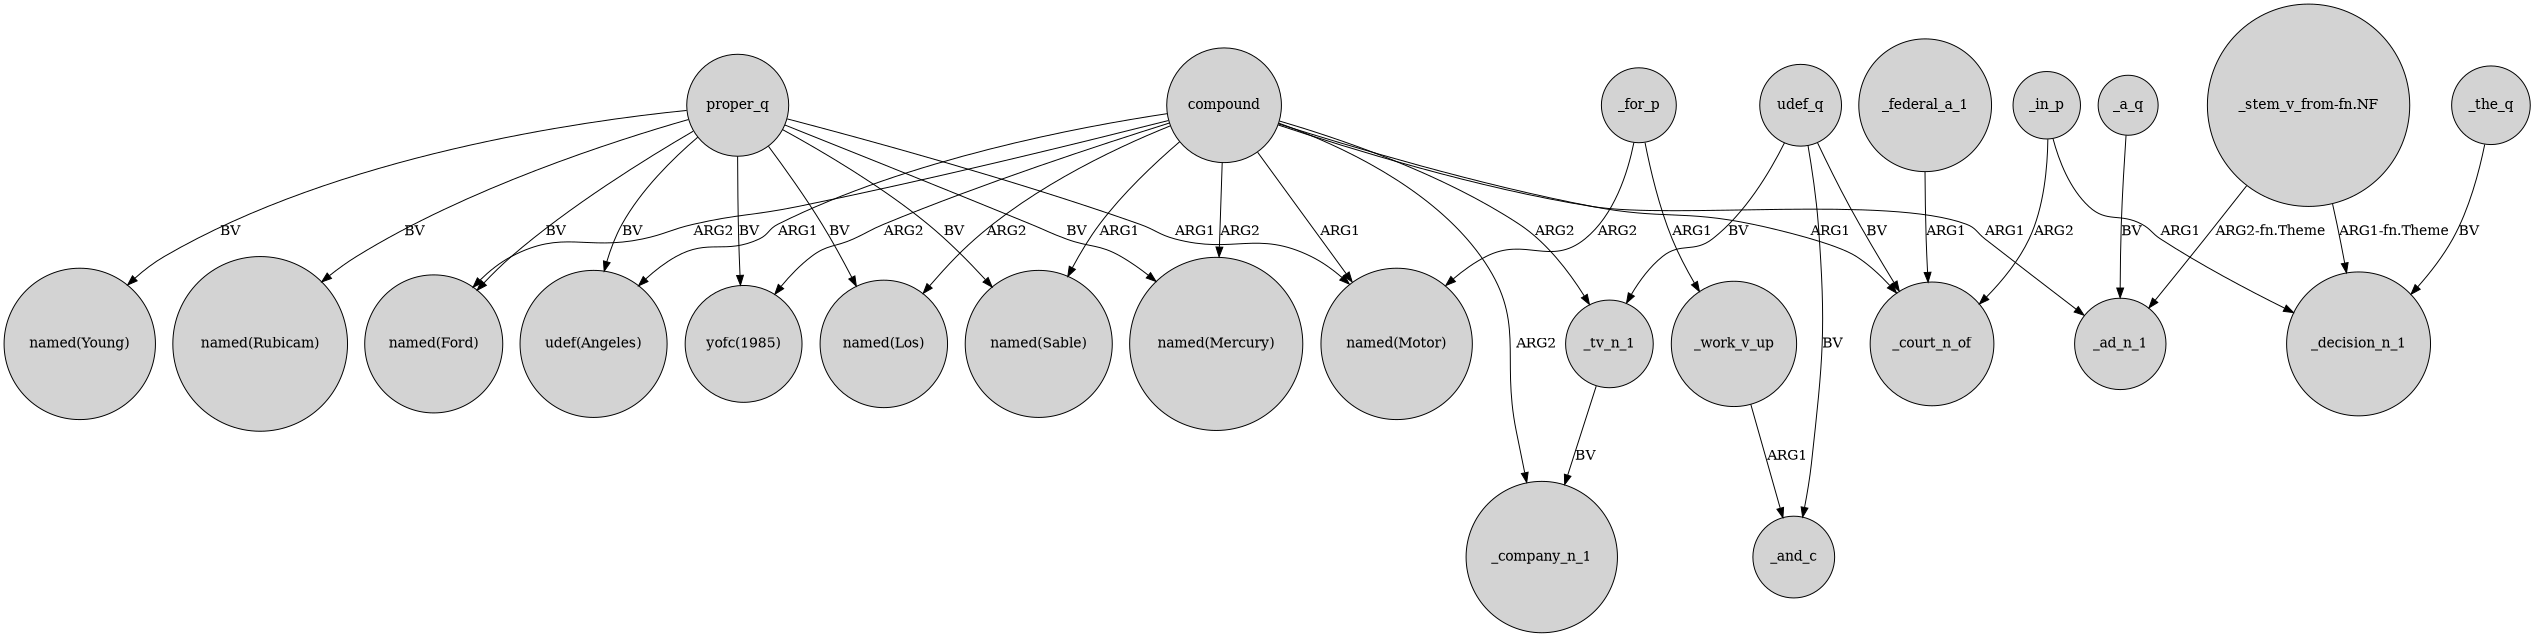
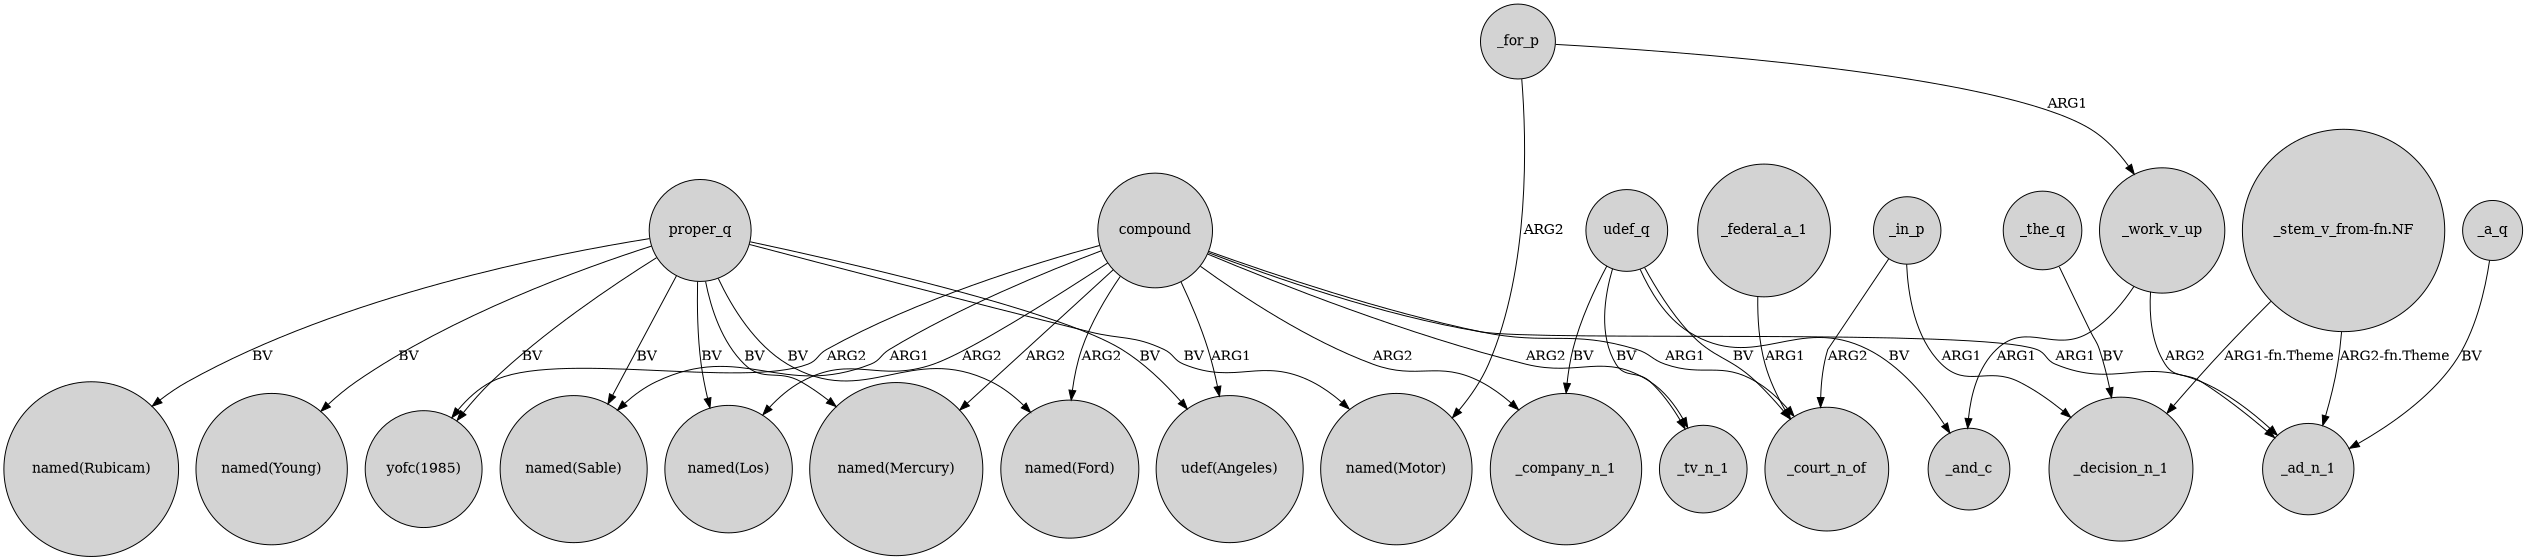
(1302, 213) -> none
(1195, 232) -> (1194, 357)
none -> (2165, 364)
(1582, 431) -> (1581, 323)
